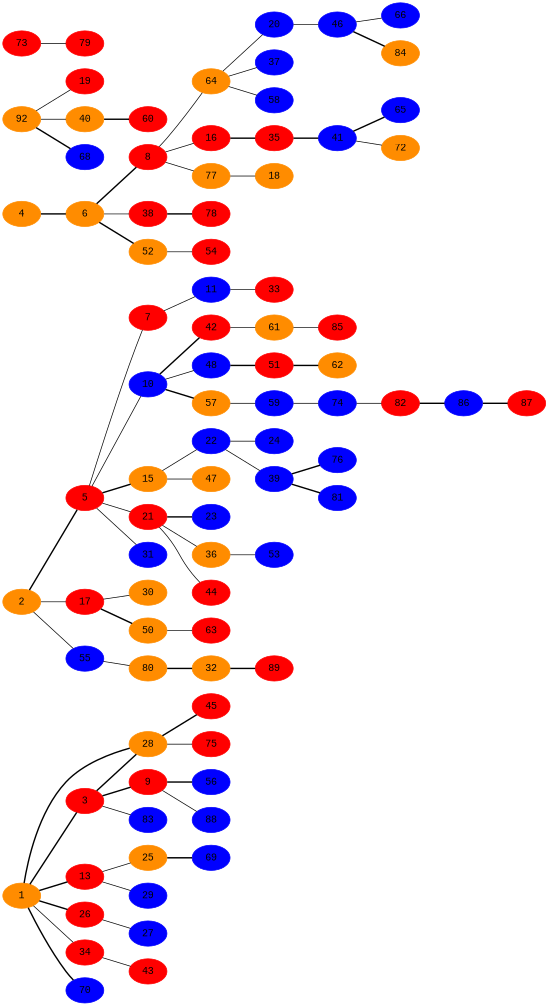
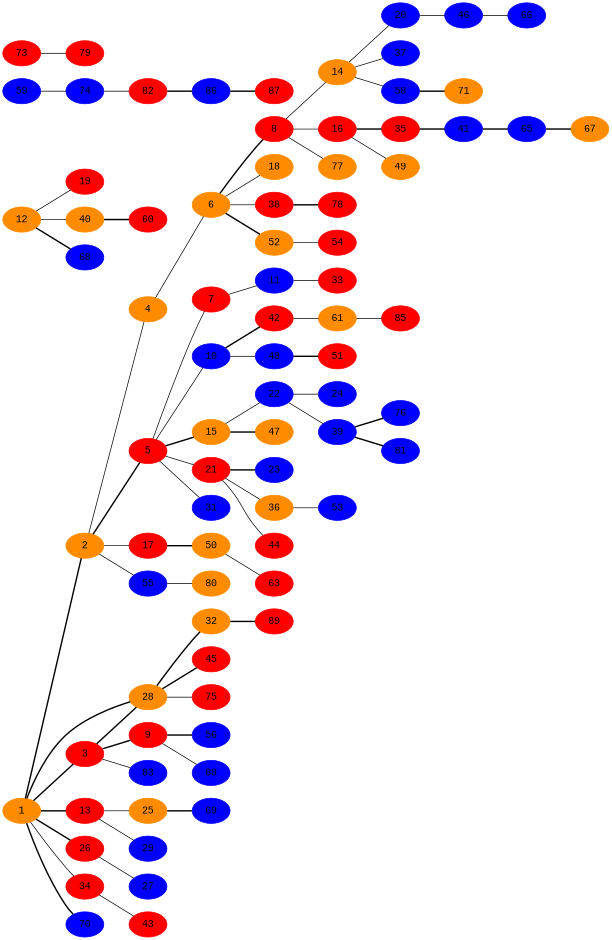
(400, 53) -> none
(211, 81) -> (337, 72)
none -> (464, 91)
(22, 119) -> (22, 220)
none -> (590, 129)
(400, 148) -> none
none -> (400, 167)
(243, 176) -> (243, 186)
(53, 214) -> (180, 257)
(337, 365) -> none
(211, 403) -> none
none -> (116, 428)
(180, 479) -> (243, 432)
(148, 593) -> none
(180, 668) -> (178, 658)
none -> (53, 678)
